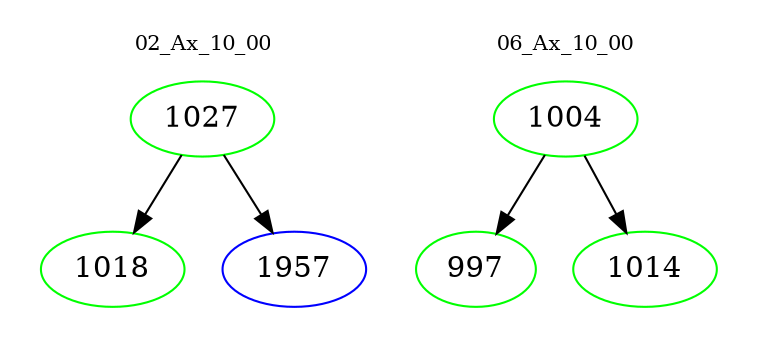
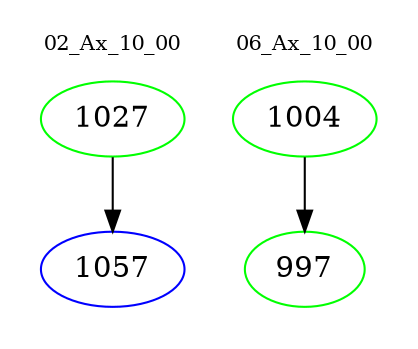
(113, 269) -> none
(294, 269) -> (113, 269)
(645, 269) -> none
